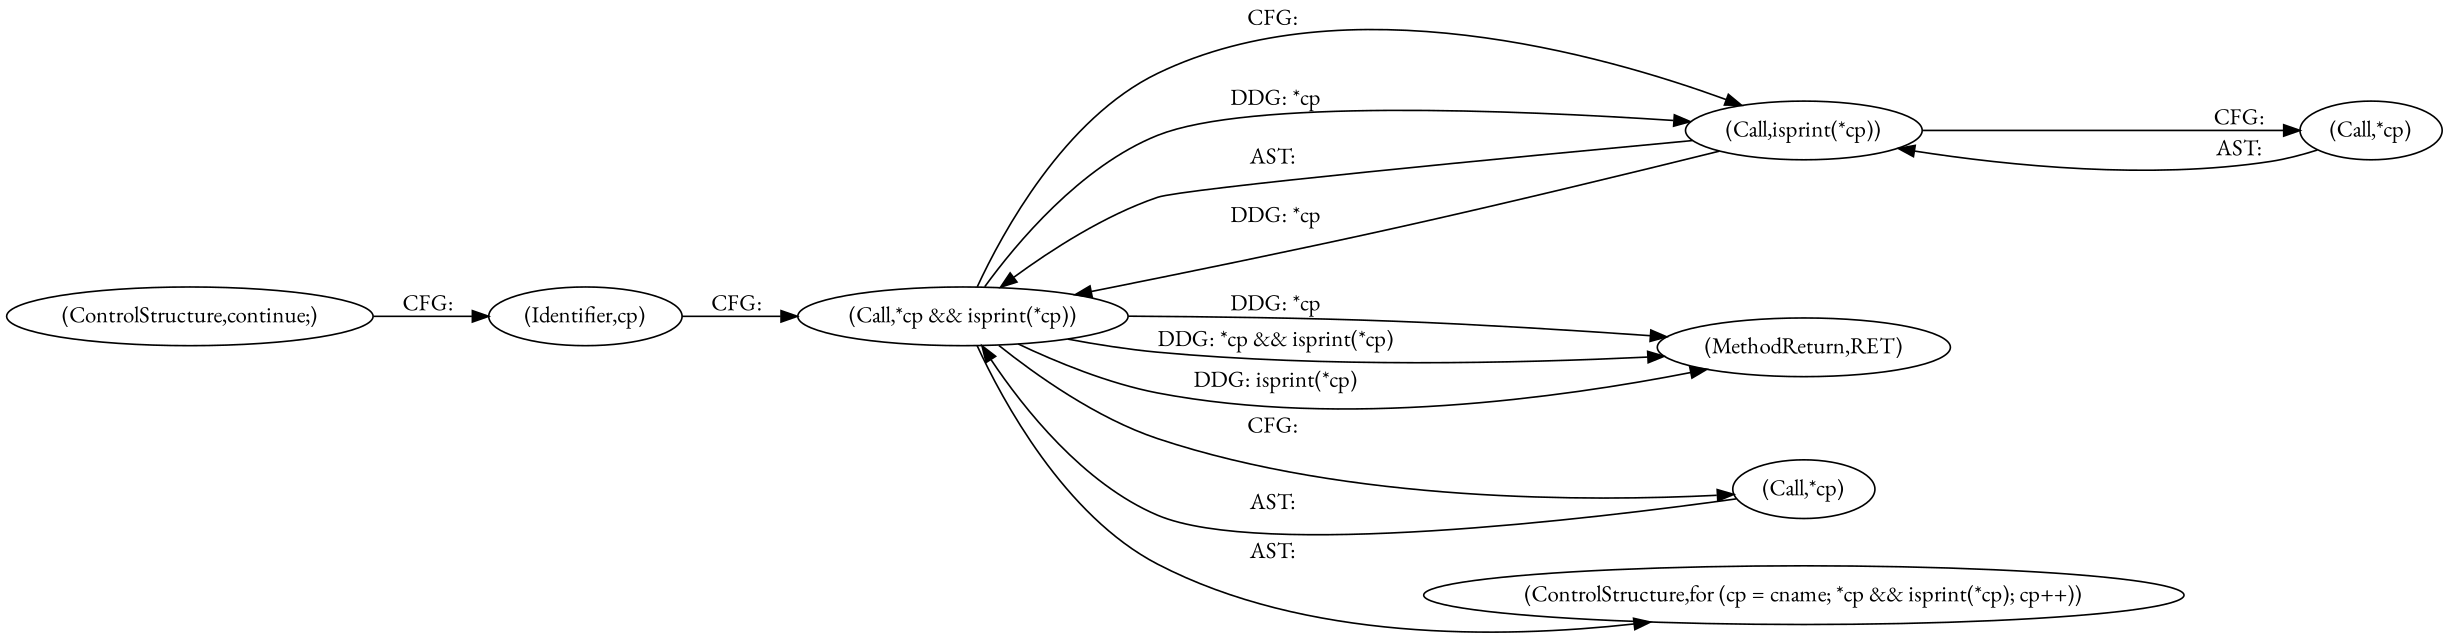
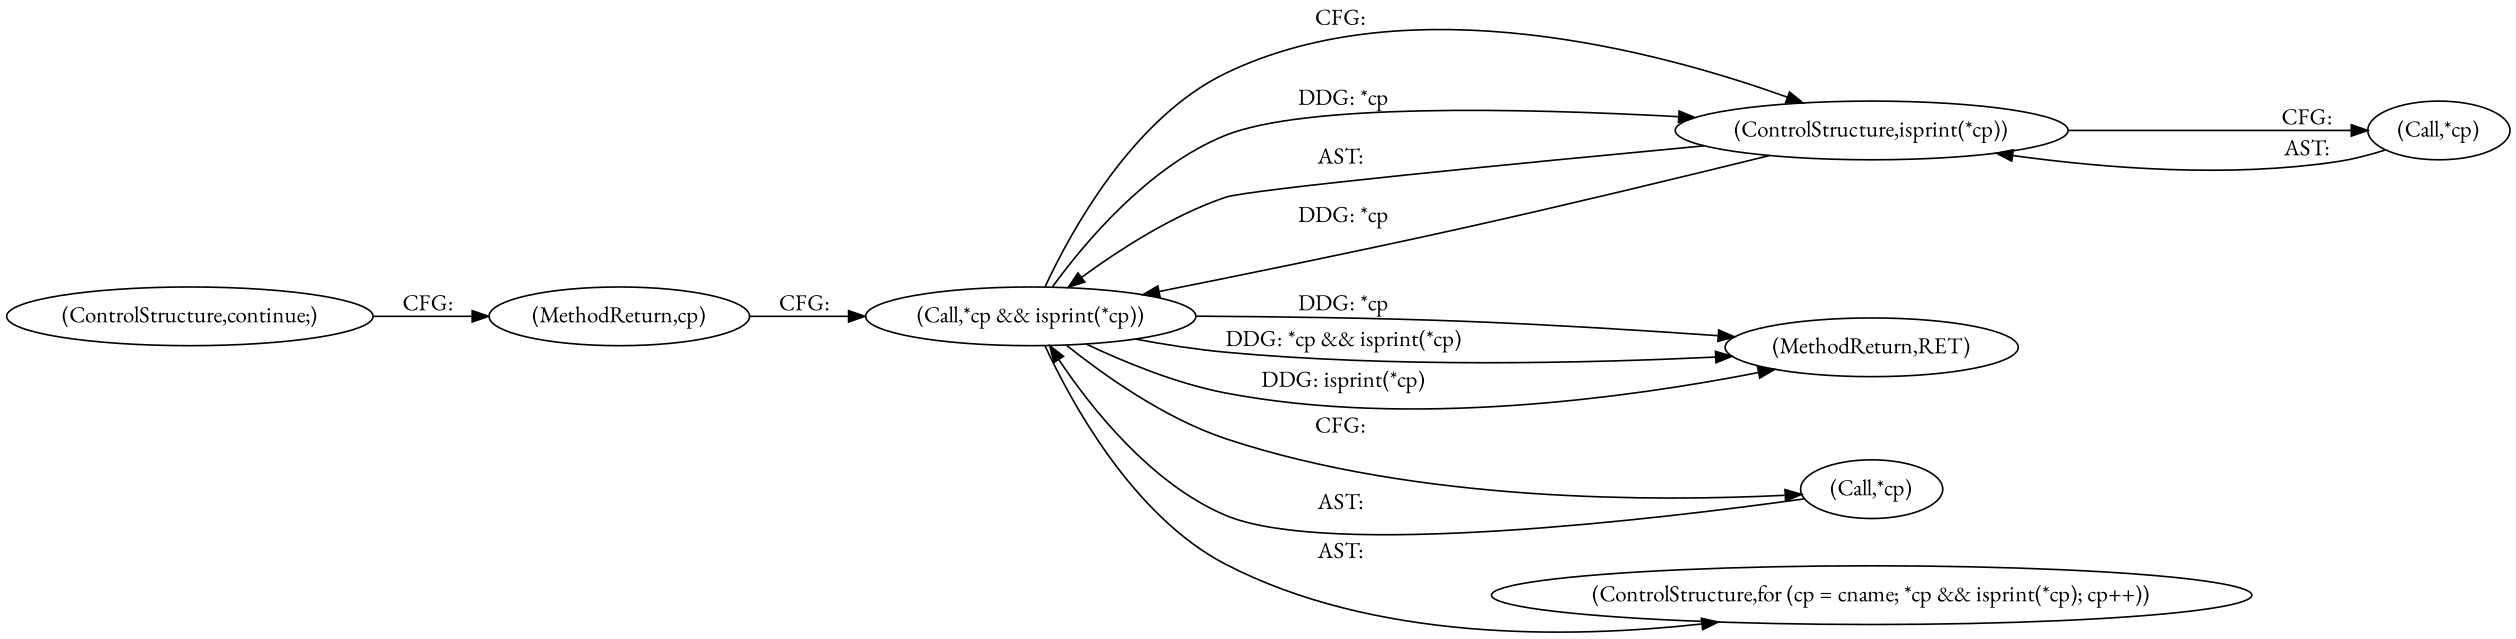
(1804, 130) -> (1872, 130)
(585, 316) -> (619, 316)
